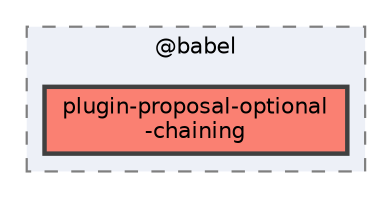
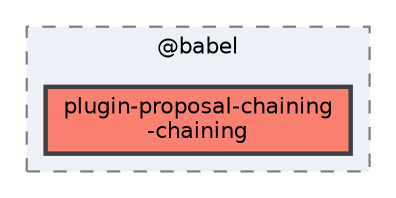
(196, 120) -> (198, 120)
